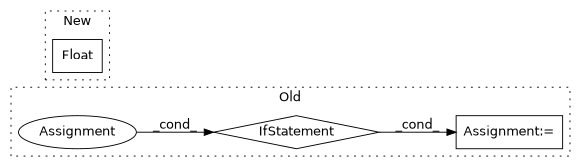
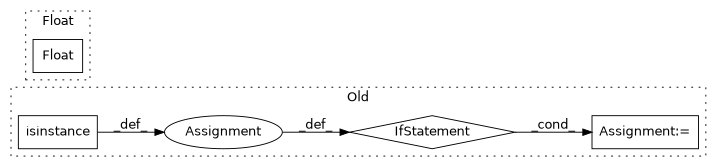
(77, 22) -> (58, 22)
(175, 125) -> (316, 125)
none -> (58, 132)
